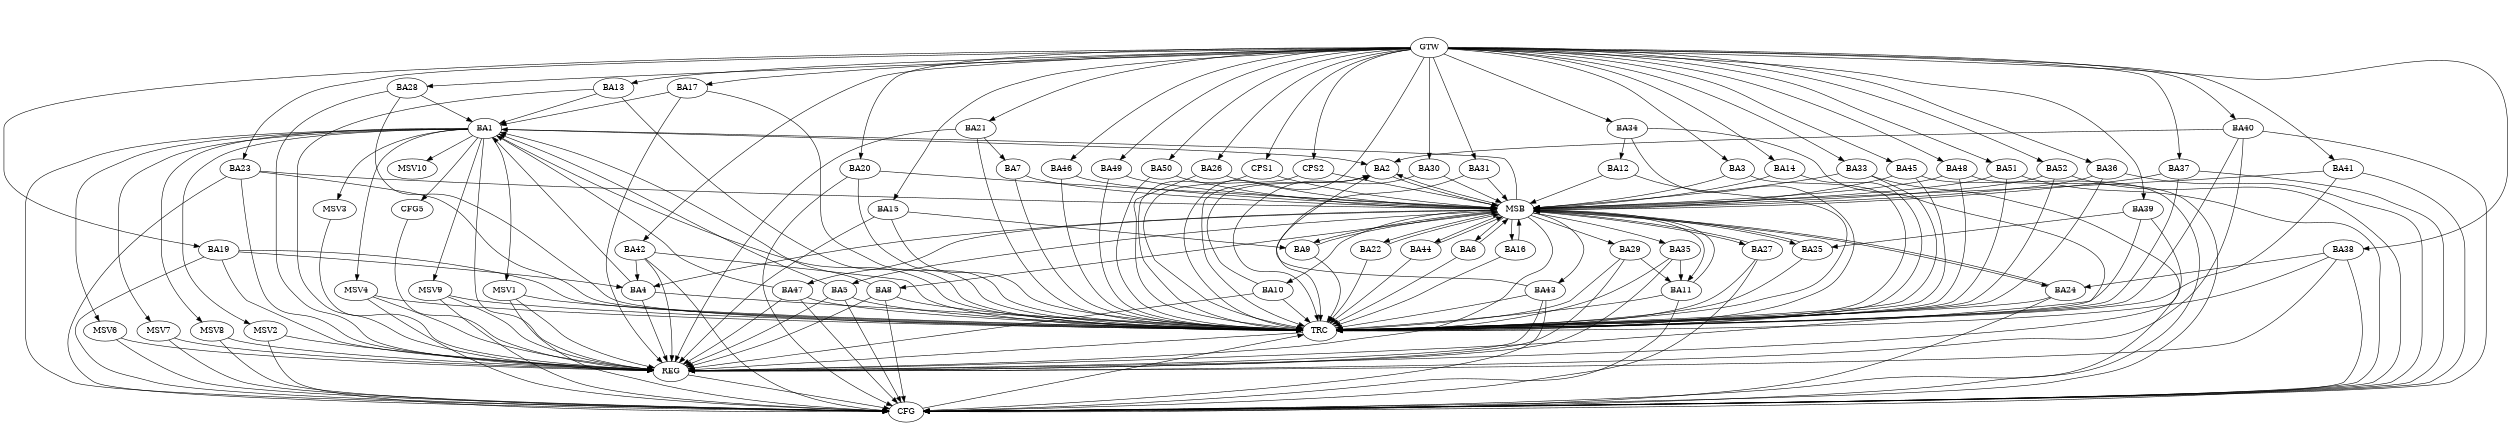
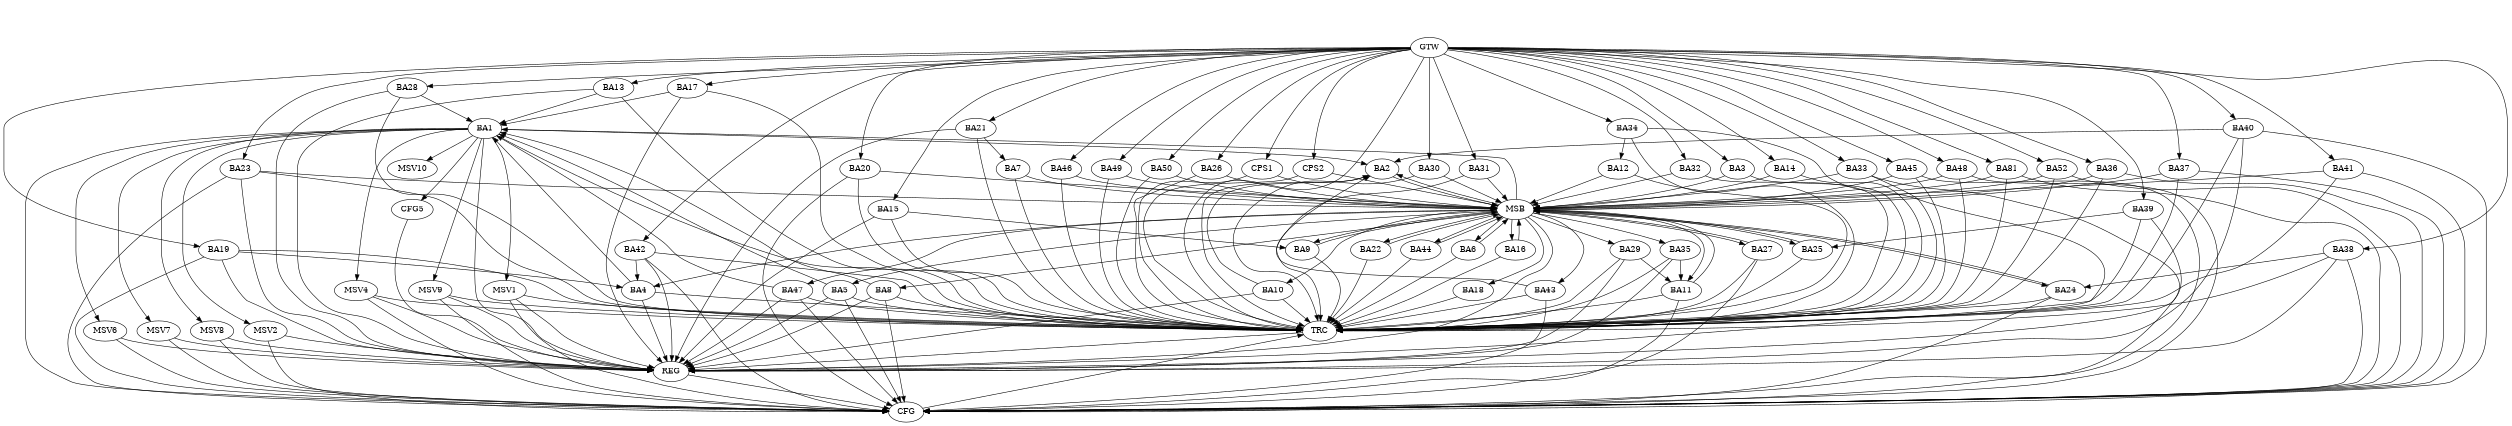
none -> (1690, 169)
(2007, 169) -> (2007, 169)
(335, 210) -> none
none -> (1473, 291)
(1131, 364) -> none
